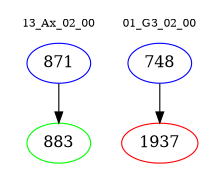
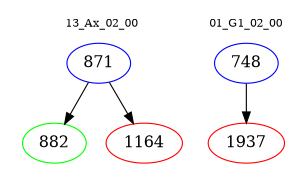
(160, 24) -> (246, 24)
(59, 143) -> (54, 143)
none -> (144, 143)
